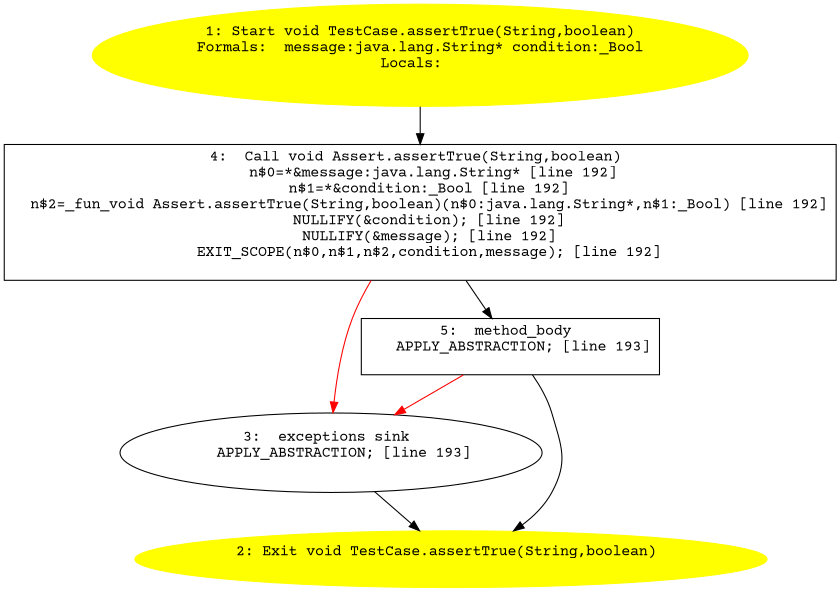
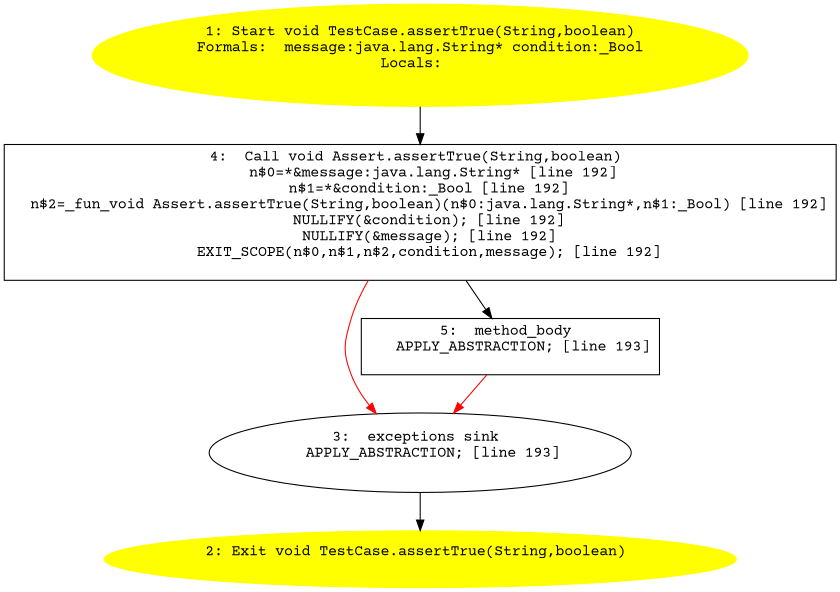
(562, 454) -> none
